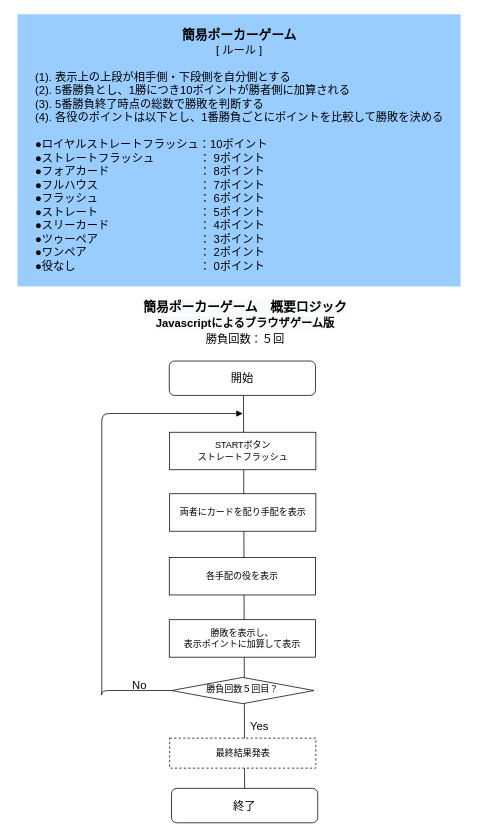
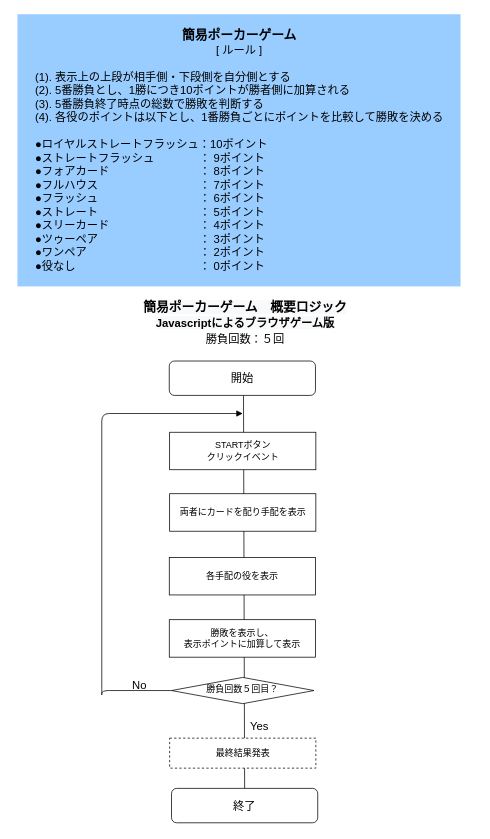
(243, 451) -> (243, 451)
